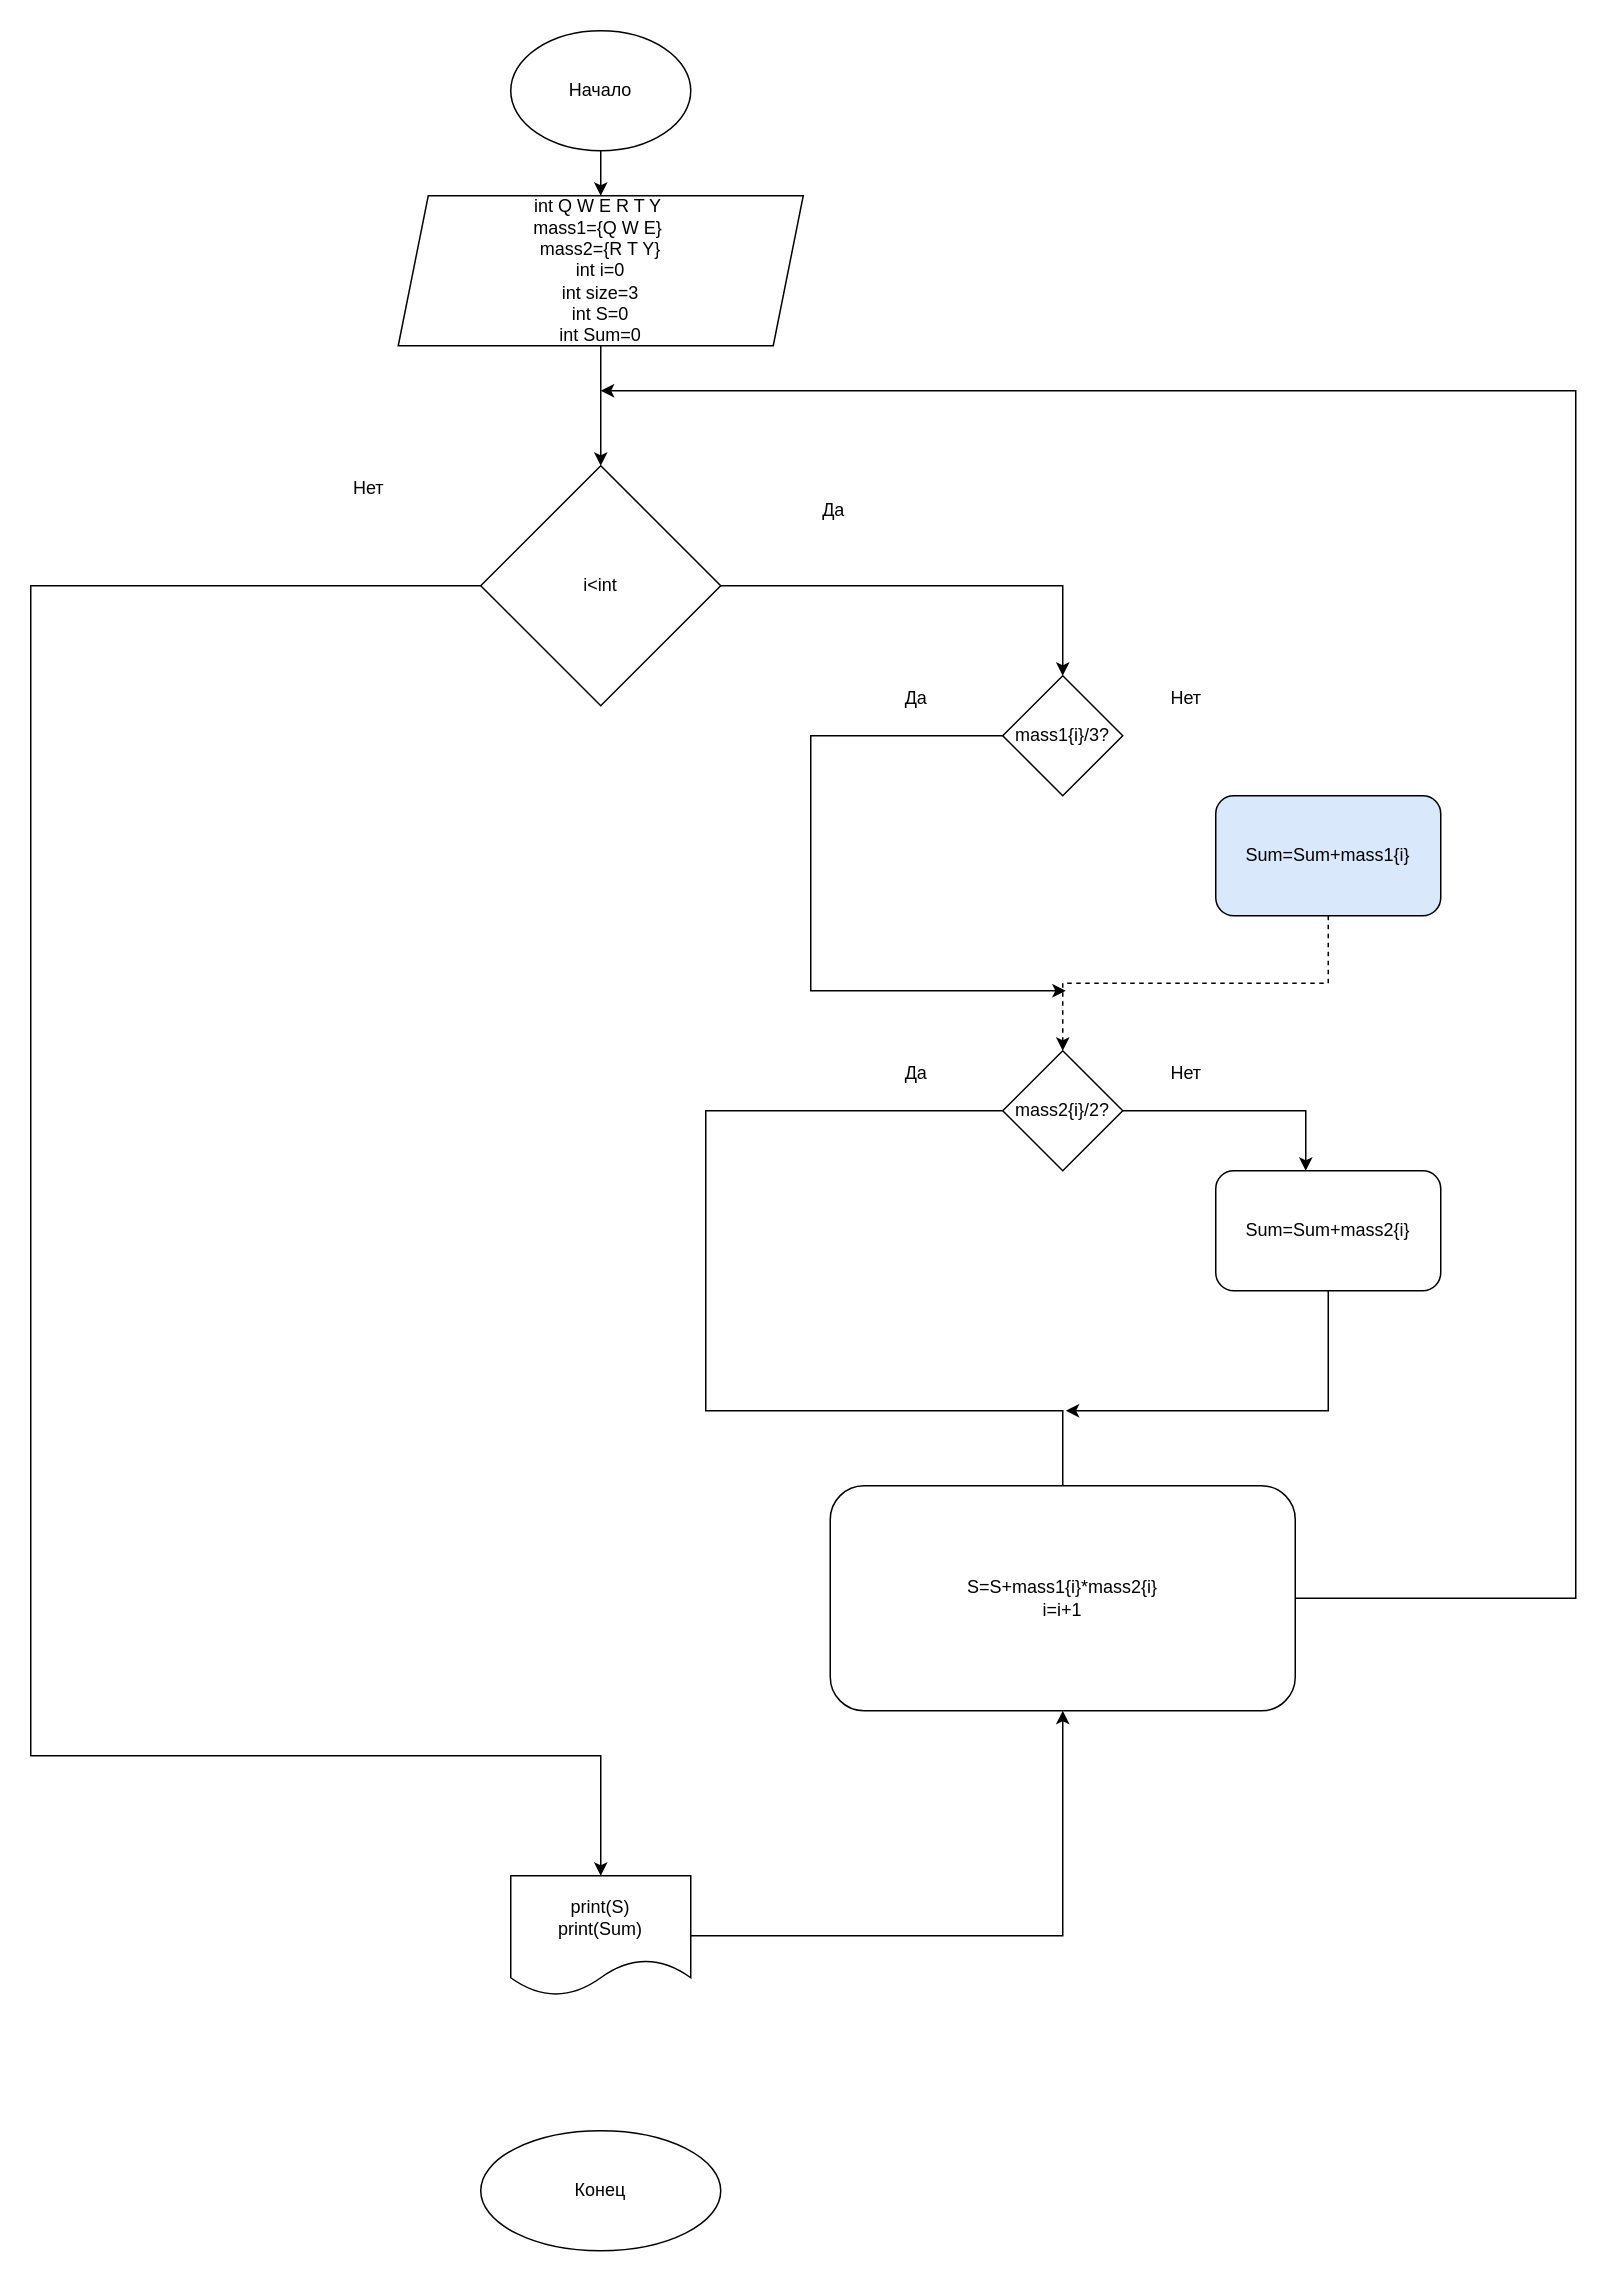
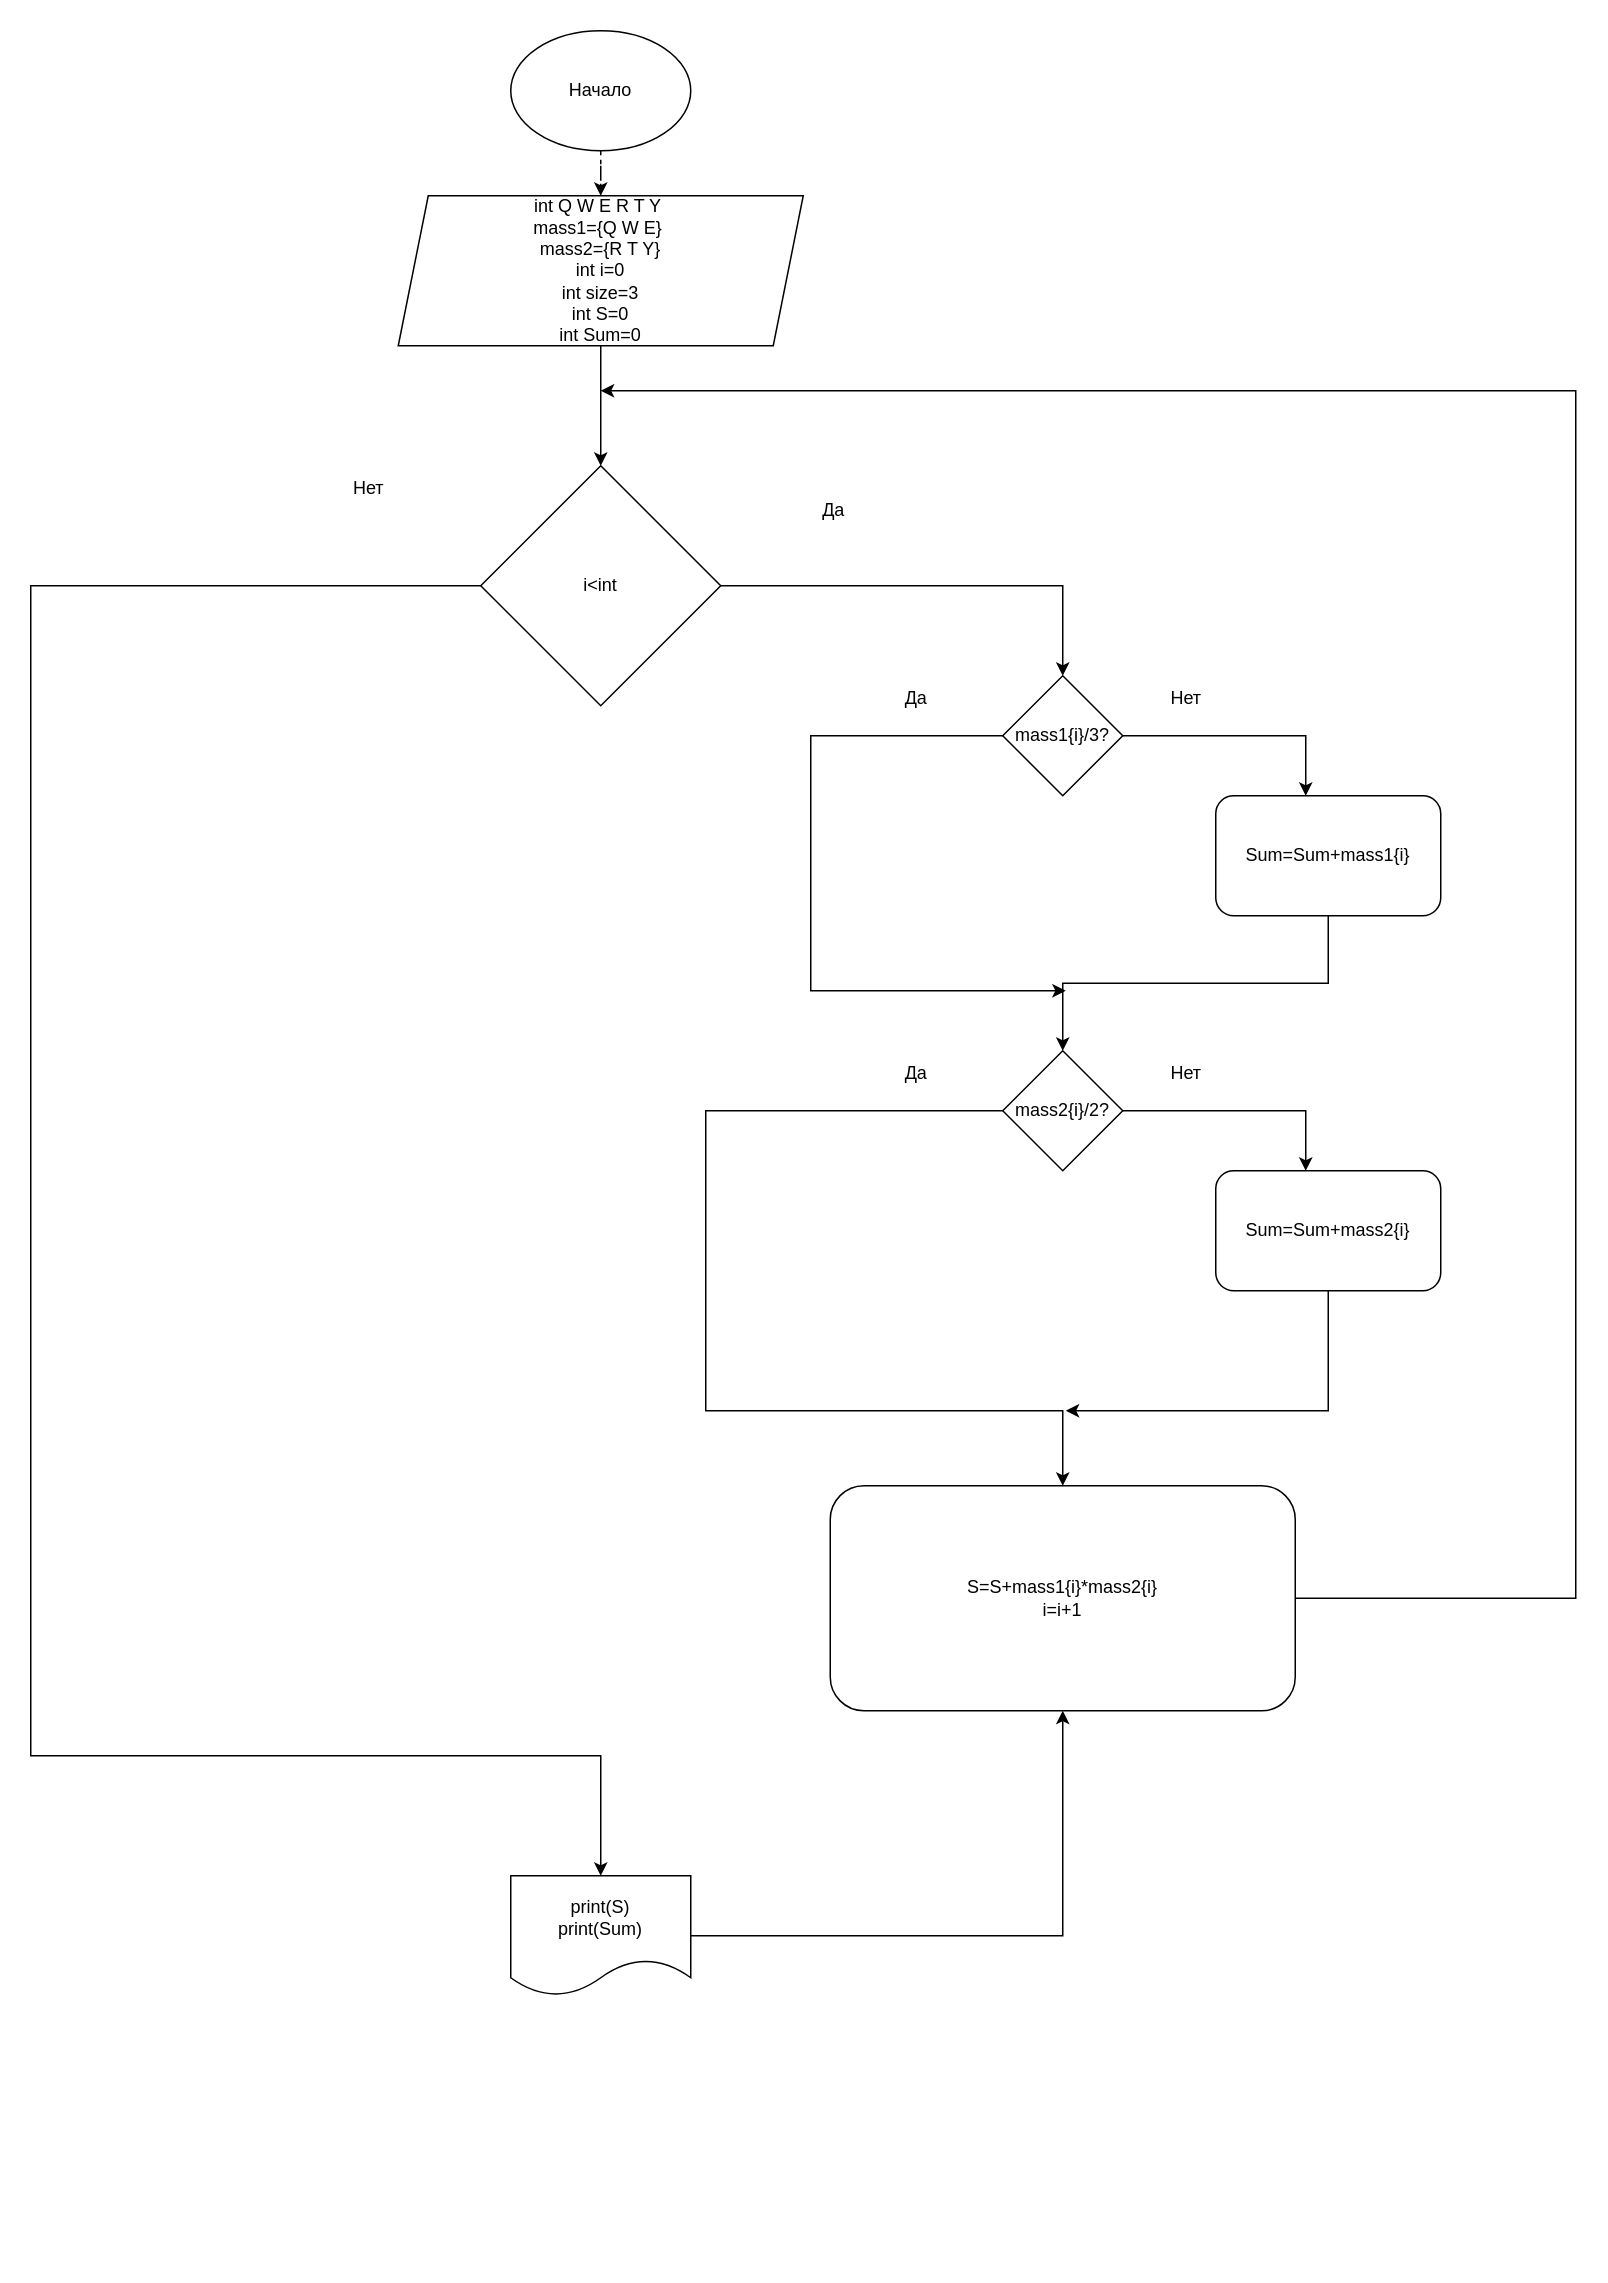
(601, 160) -> (601, 160)
none -> (1239, 736)
(1328, 856) -> (1328, 856)
(1201, 983) -> (1201, 983)
(1063, 1478) -> (1063, 1474)
(601, 2191) -> none
